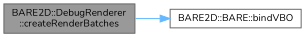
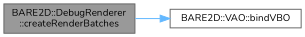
(236, 19) -> (236, 19)
